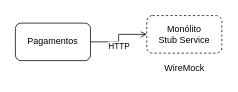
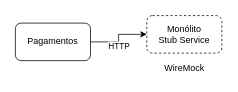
(141, 34) -> (140, 34)
